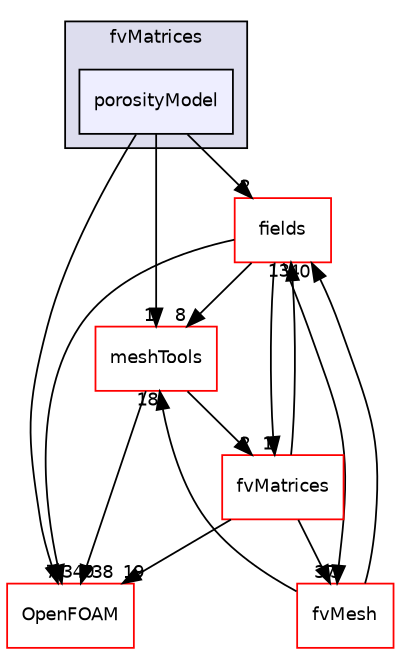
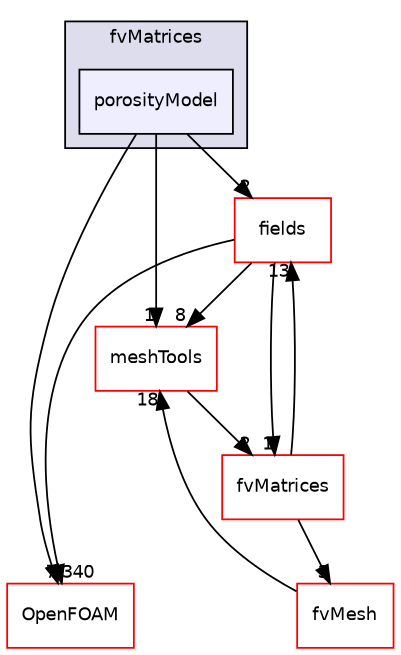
(336, 410) -> none
(372, 427) -> none
(116, 478) -> none
(185, 547) -> none
